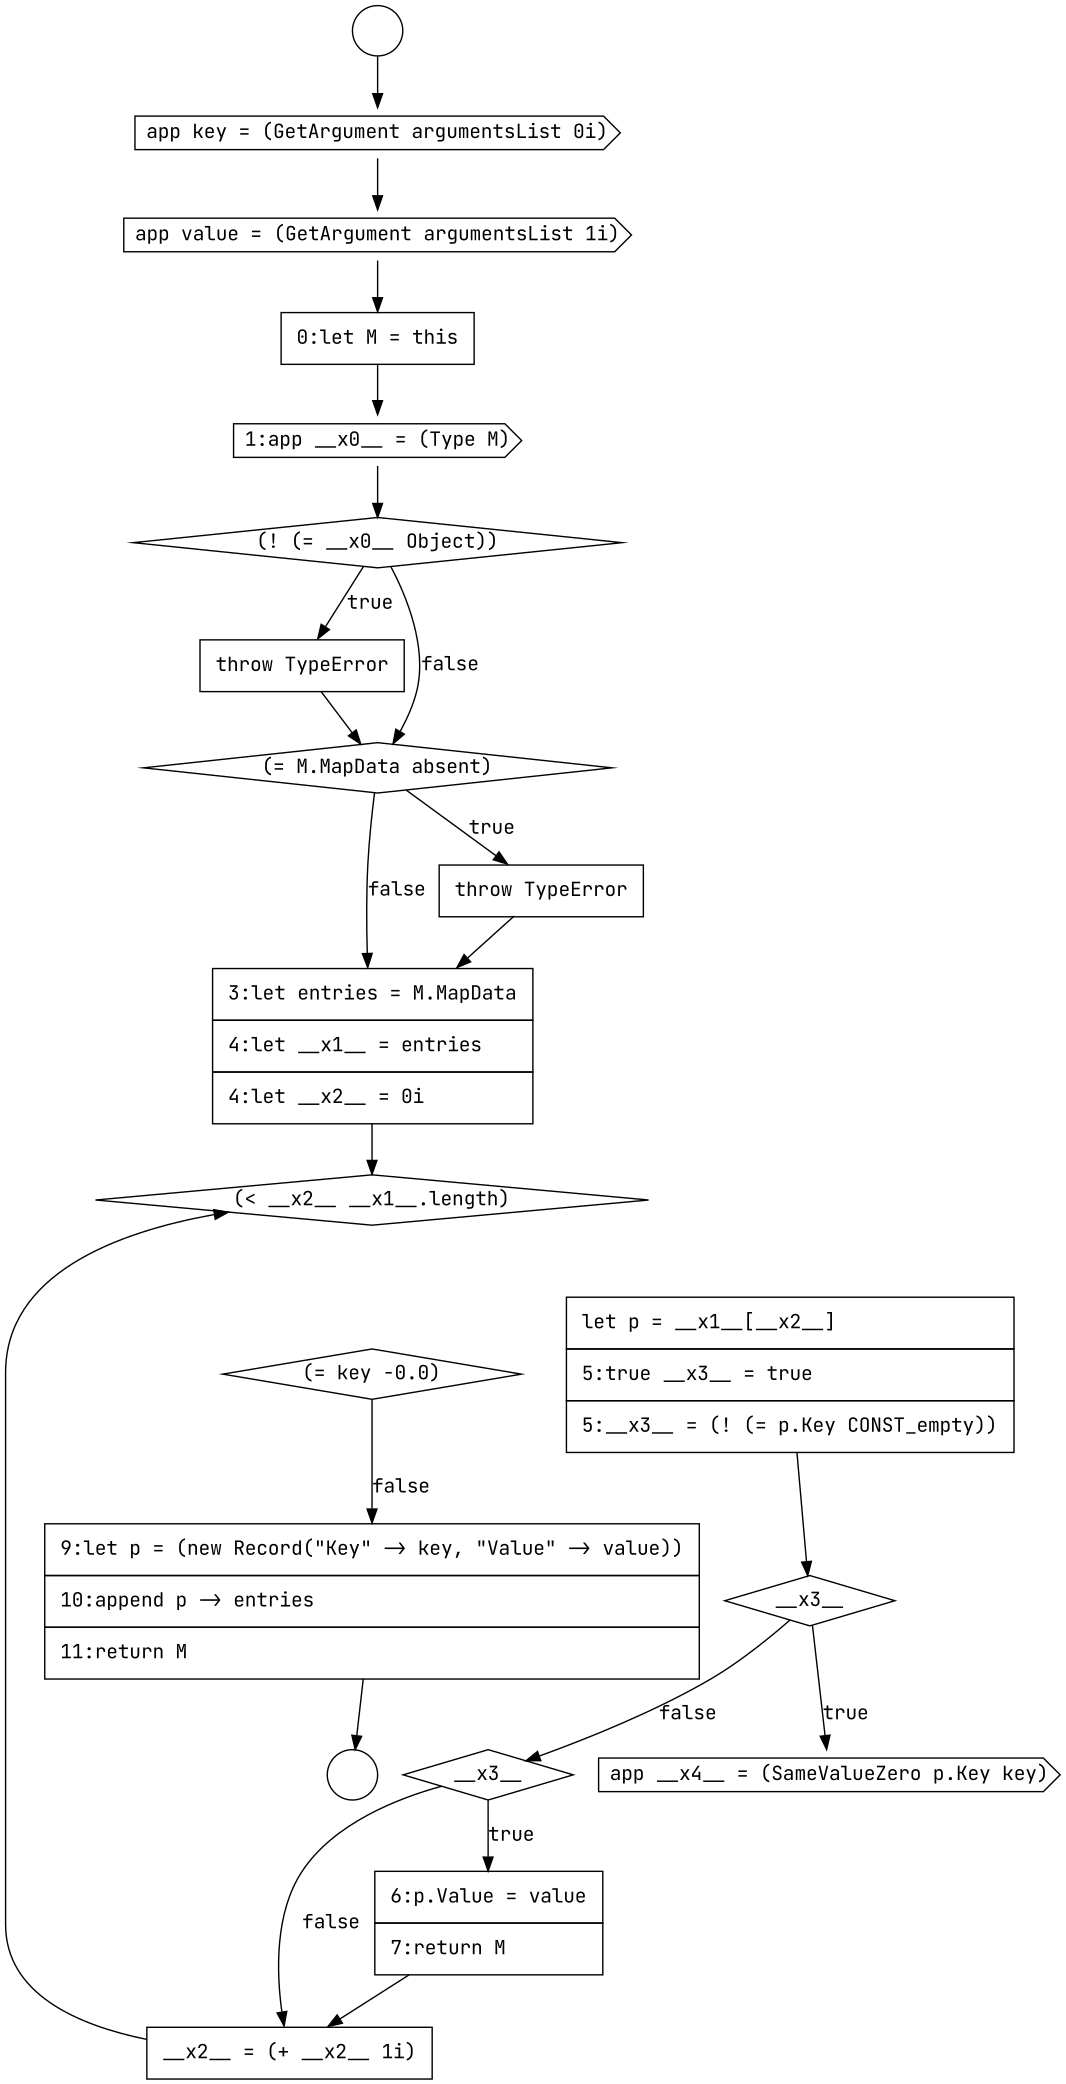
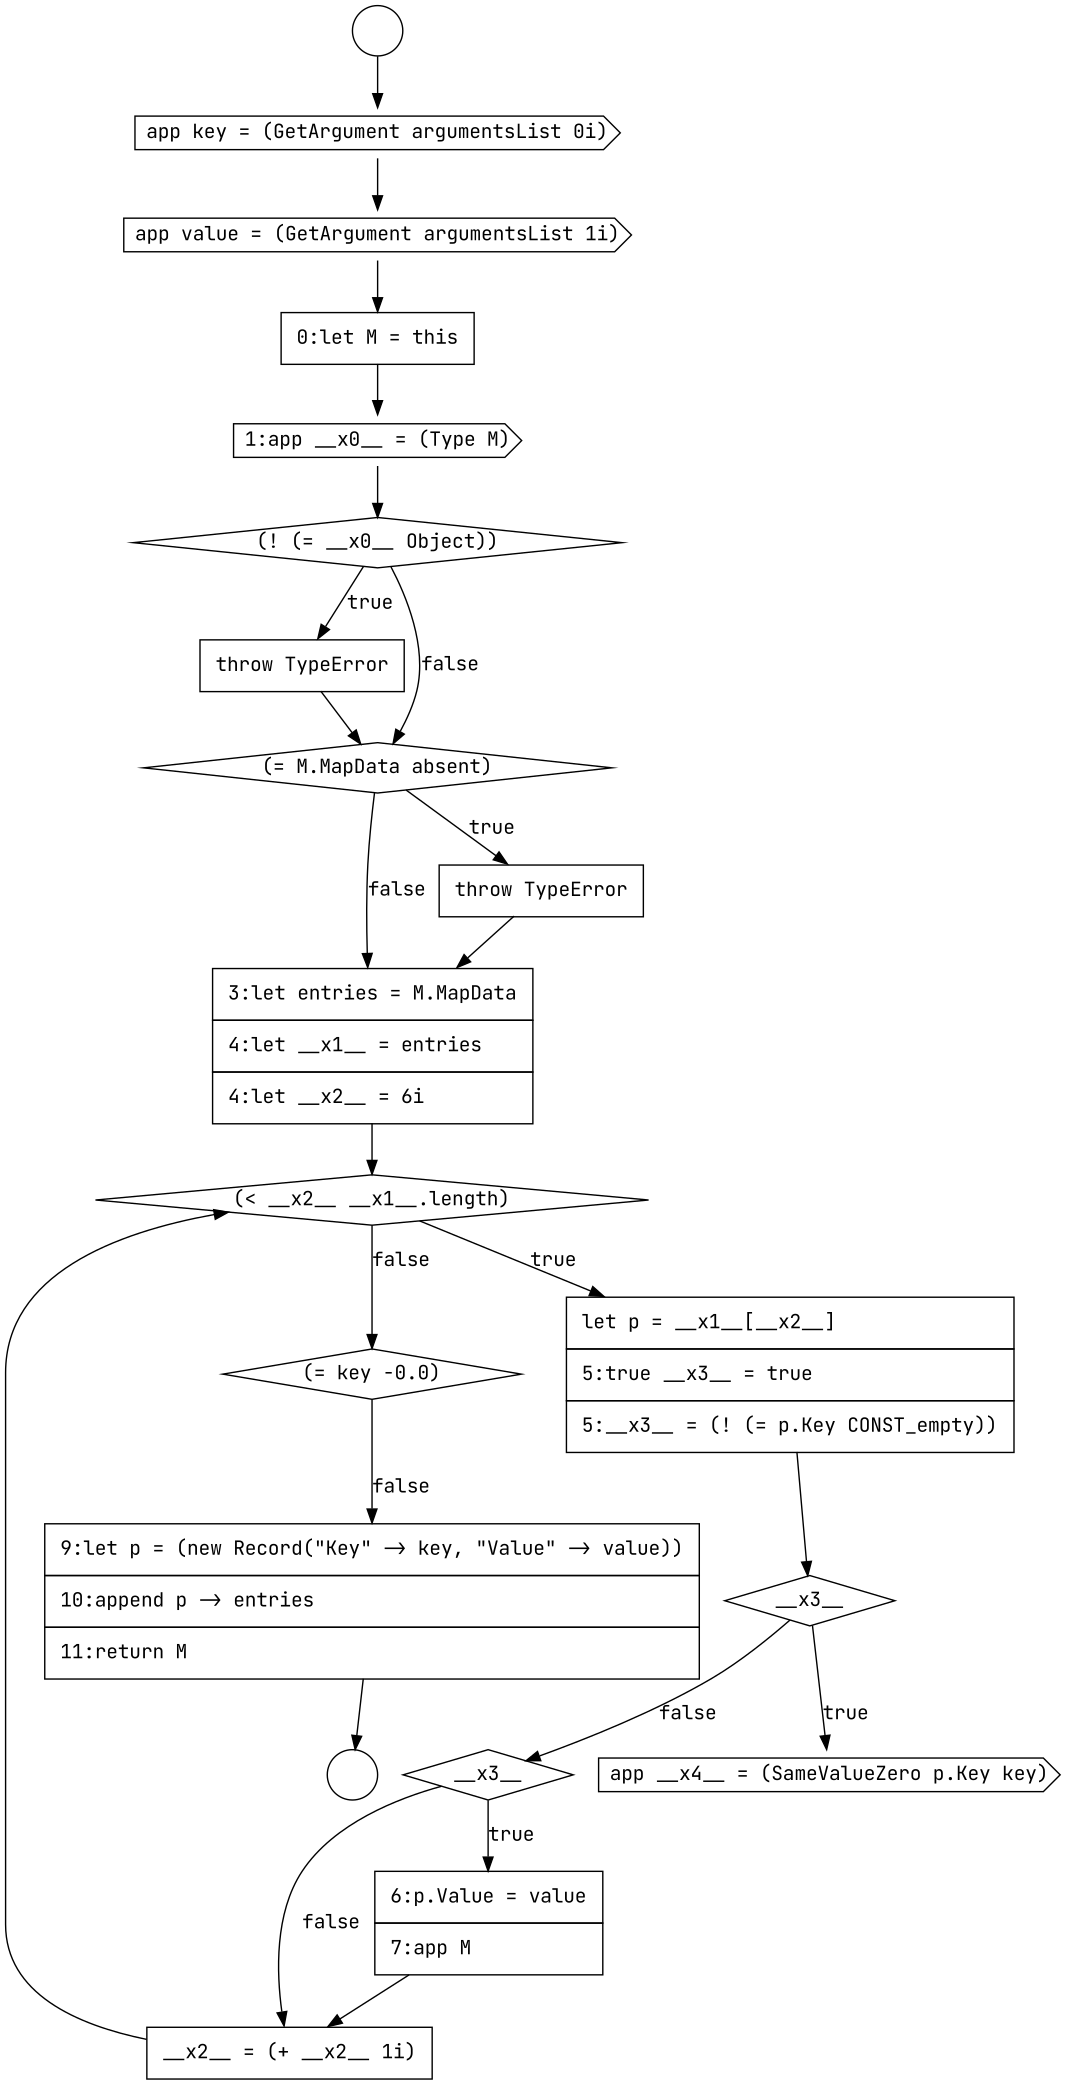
(327, 1097) -> (327, 1097)
none -> (505, 1256)
none -> (372, 1280)
(448, 1948) -> (431, 1948)
